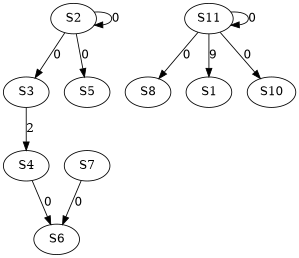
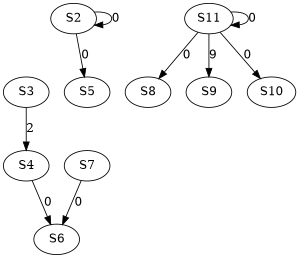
(52, 52) -> none
(209, 92) -> (209, 92)
